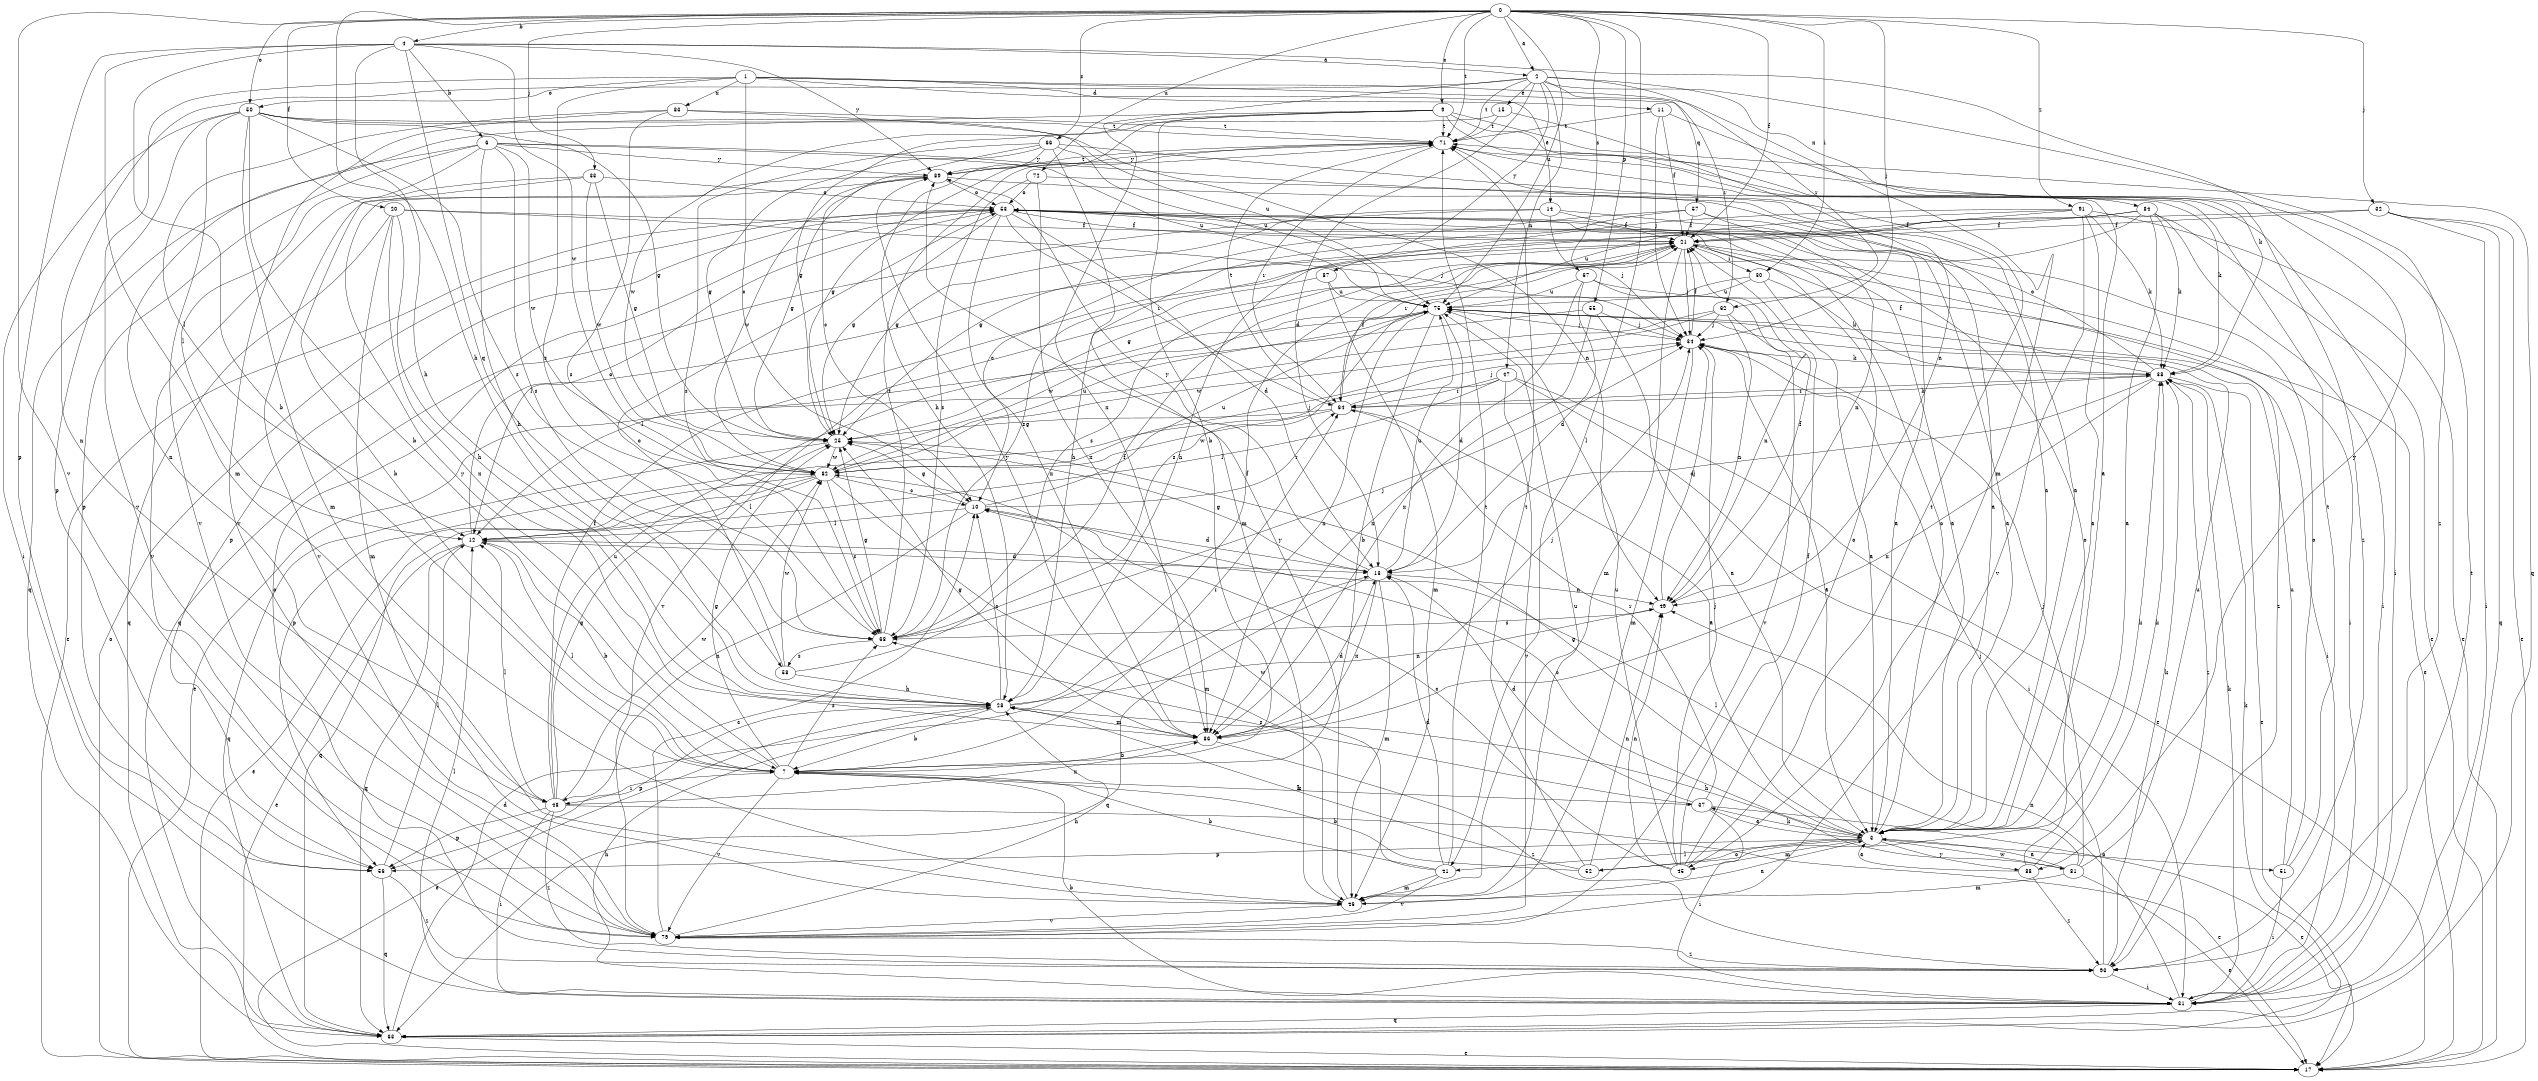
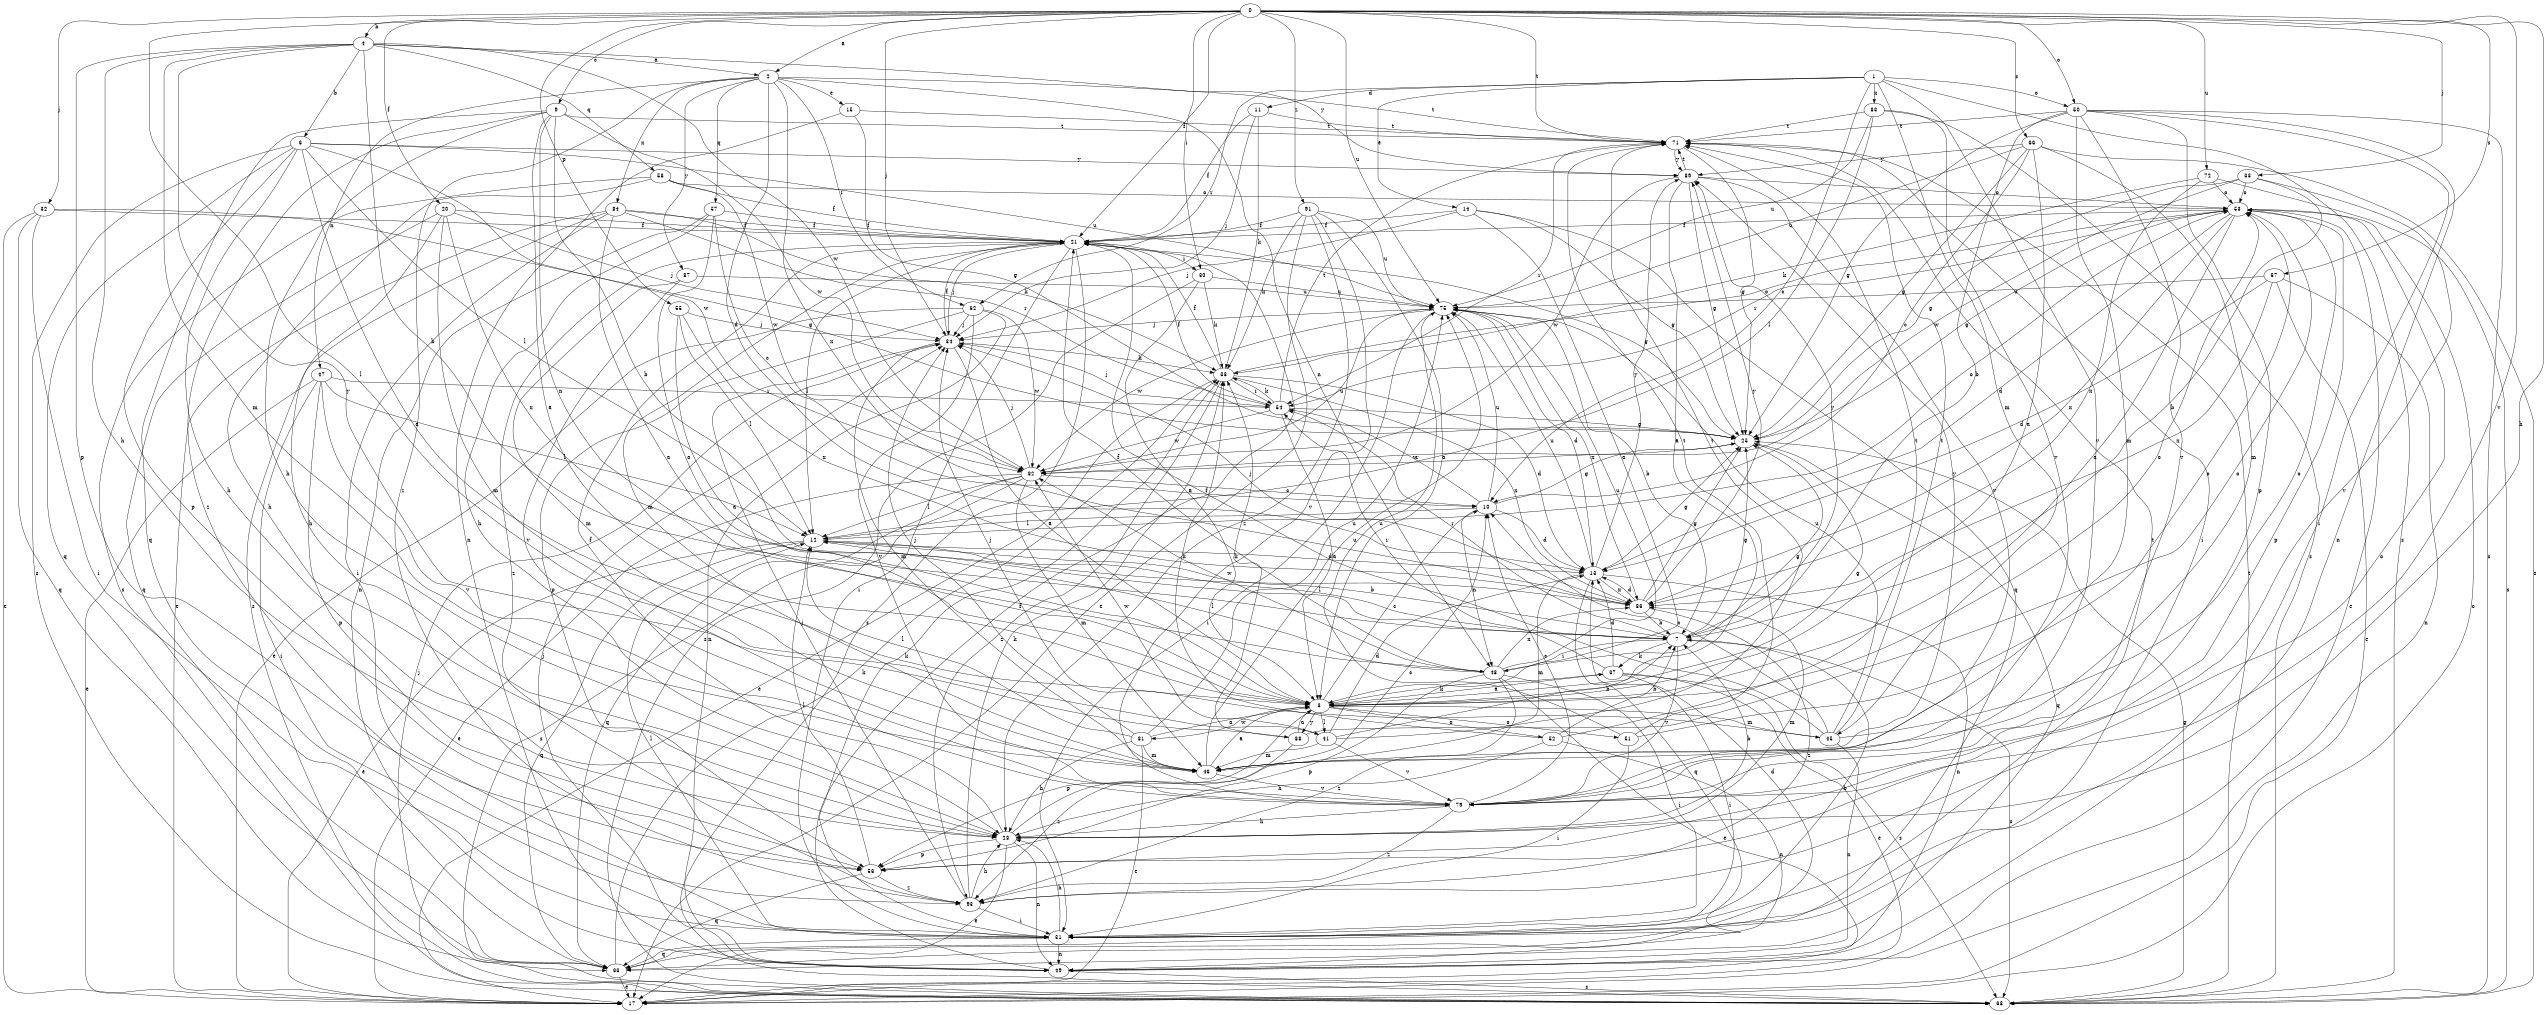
(1341, 408) -> (1279, 408)
(1181, 458) -> (1245, 524)
none -> (542, 507)
(829, 645) -> (494, 982)
none -> (981, 870)
